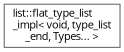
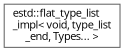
(62, 26) -> (62, 26)
